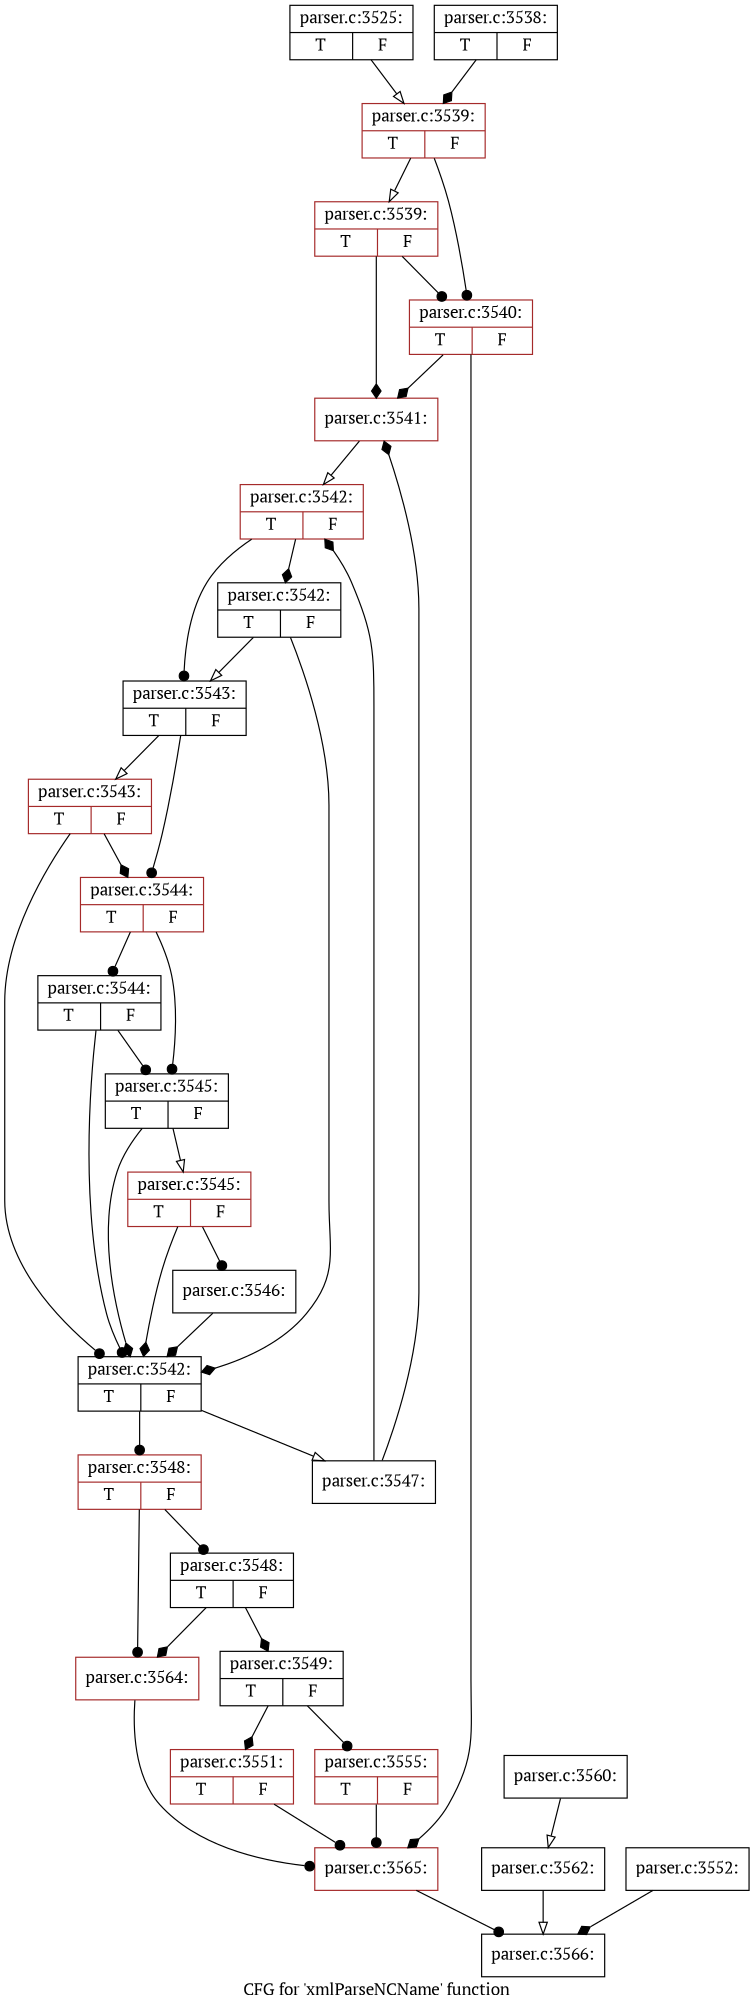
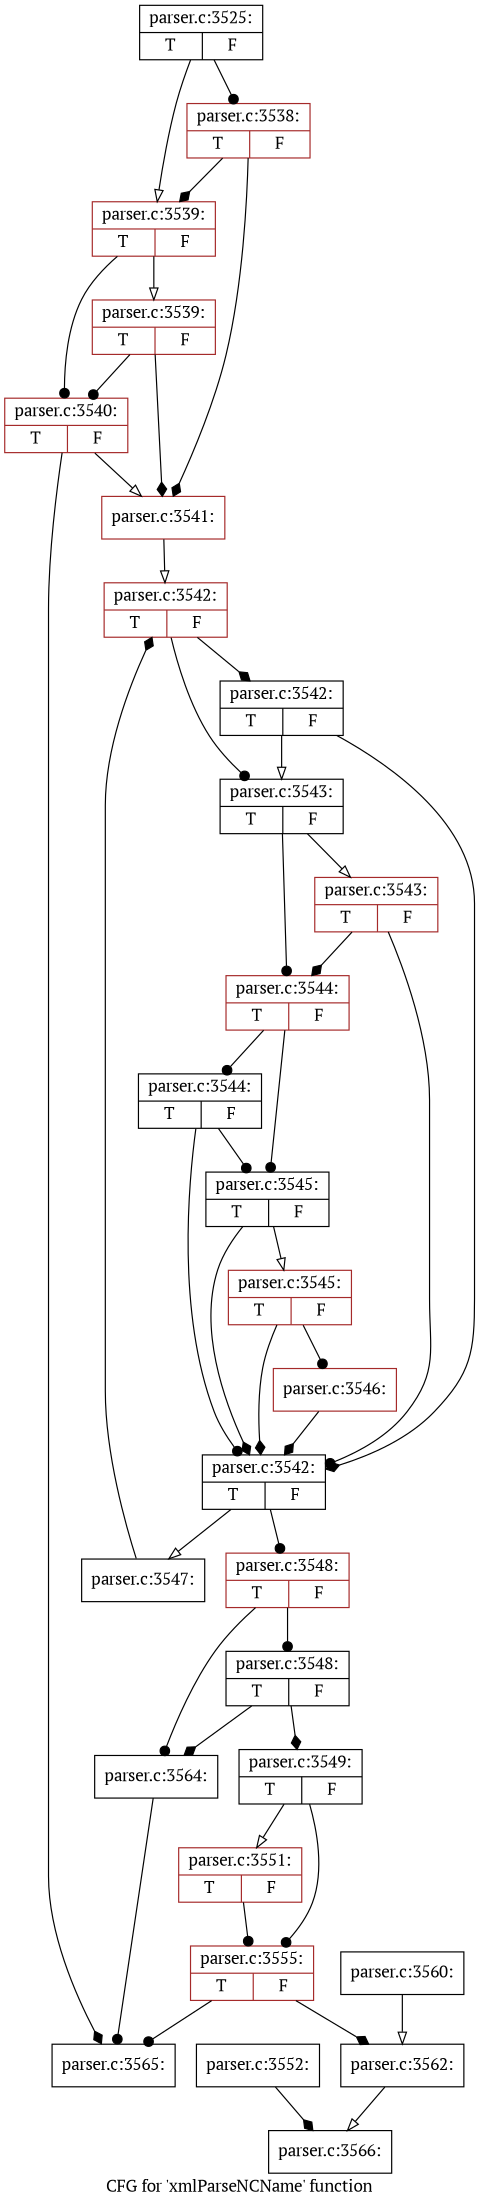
(496, 33) -> (248, 131)
none -> (223, 77)
(426, 372) -> (114, 471)
(419, 958) -> (232, 325)
(234, 1292) -> (335, 1390)
(137, 1679) -> (156, 1777)
(260, 1721) -> (274, 1821)
(305, 1823) -> (246, 1919)
(376, 1869) -> (114, 2066)
(455, 1910) -> none
none -> (326, 2019)
